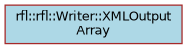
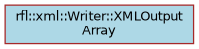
(94, 24) -> (99, 24)
